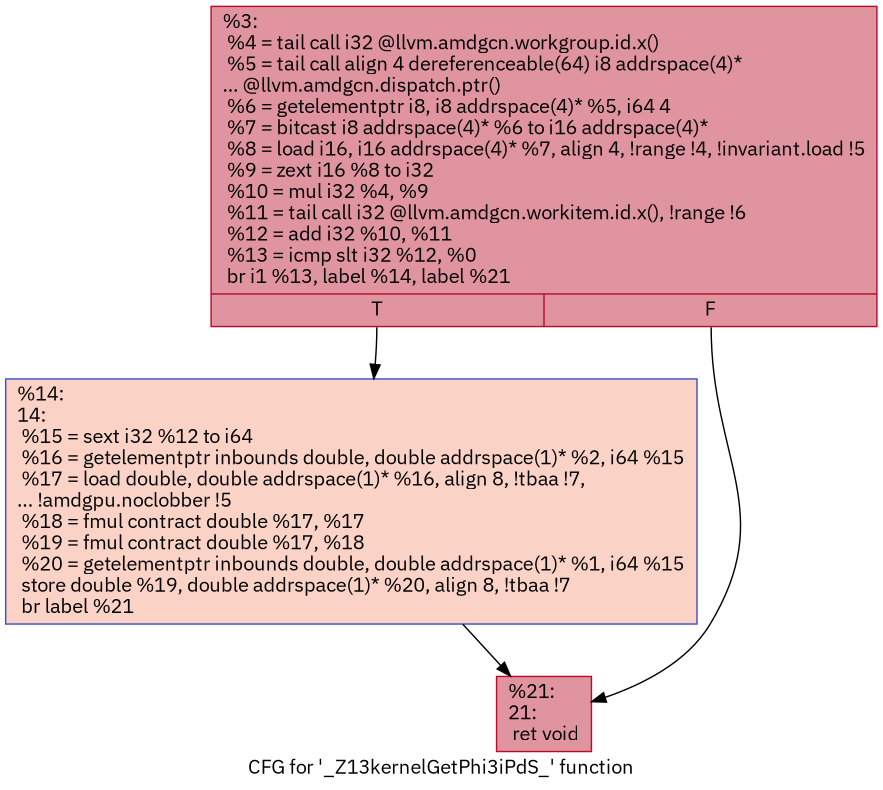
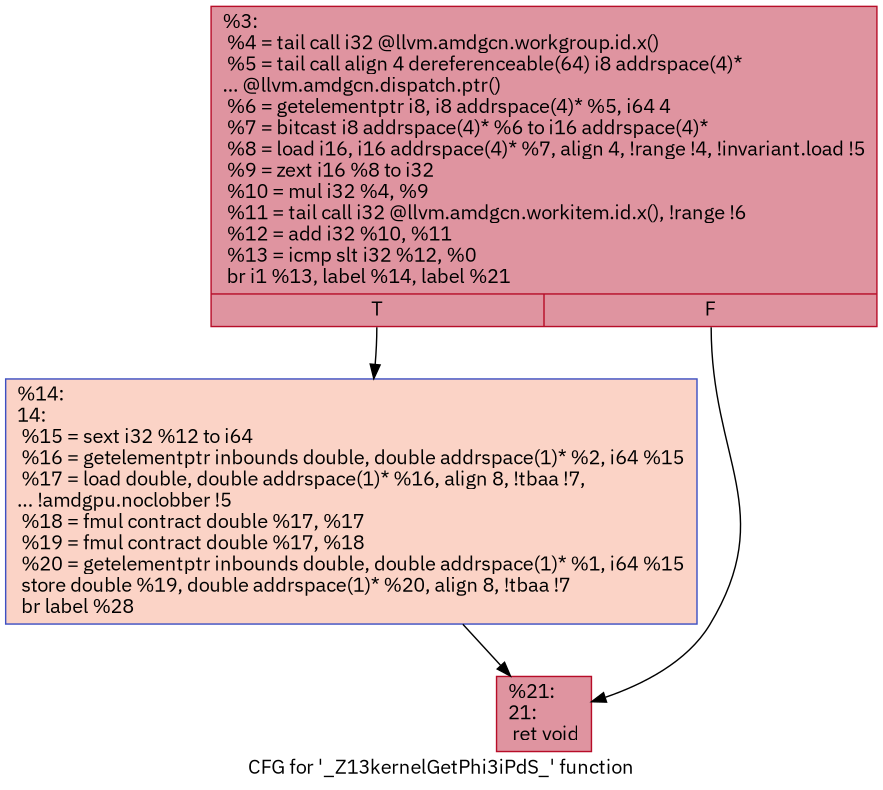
(76, 607) -> (76, 607)
